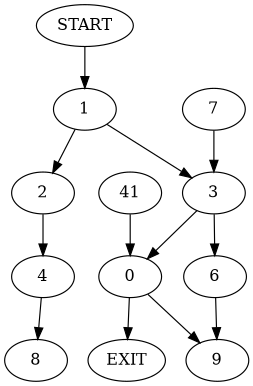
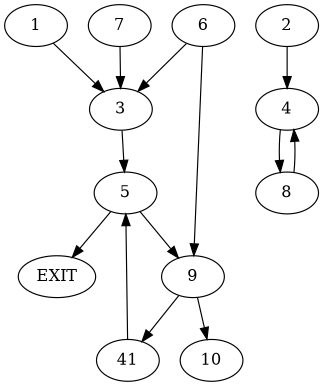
(85, 26) -> none
(67, 146) -> none
none -> (295, 157)
(214, 229) -> (166, 63)
(130, 277) -> (126, 193)
none -> (164, 314)
none -> (212, 360)
